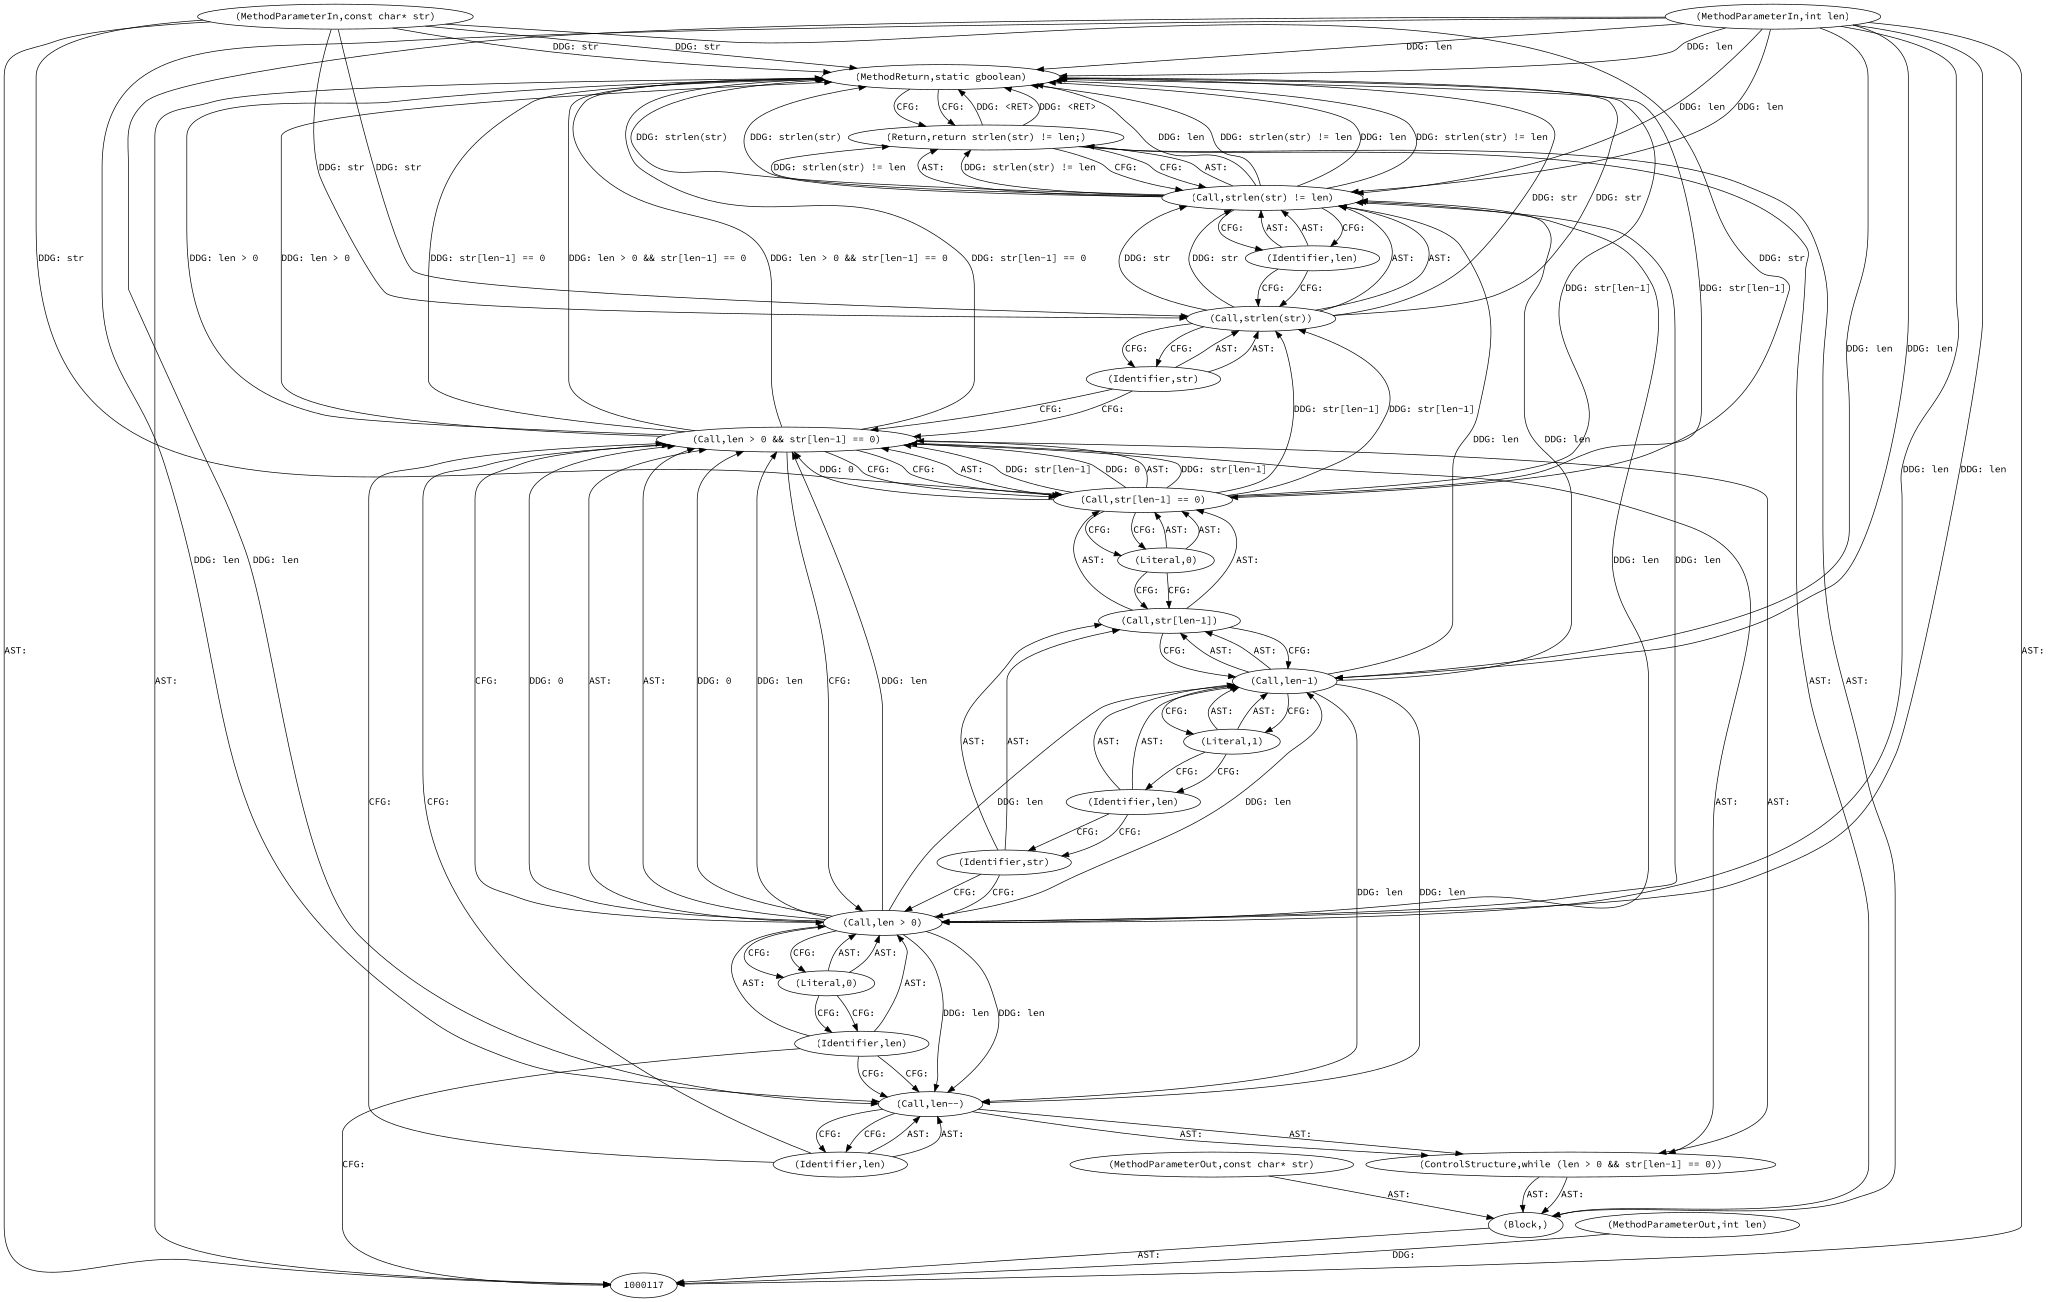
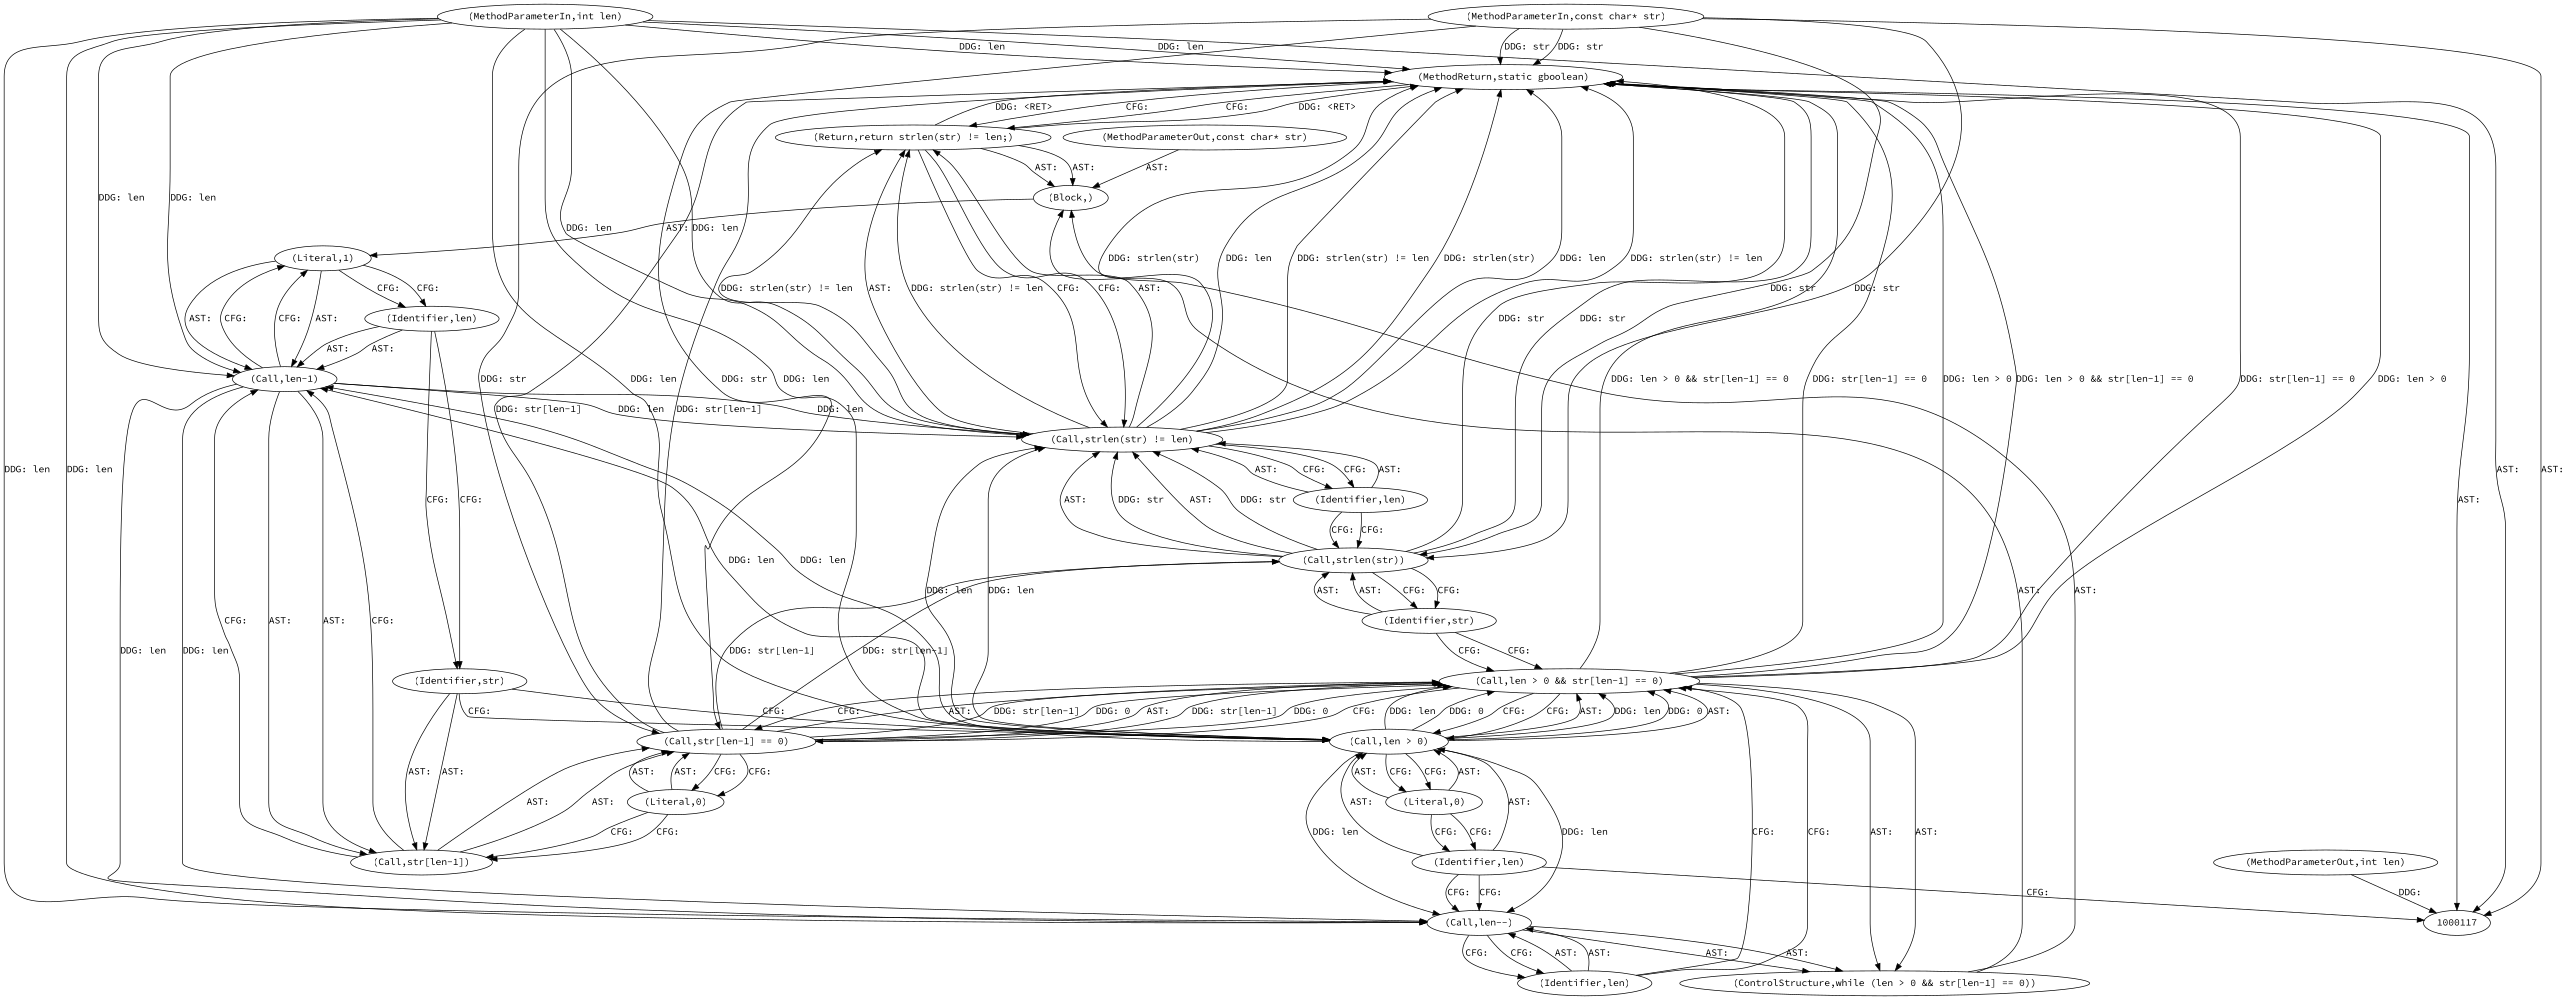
(1086, 1255) -> (704, 218)
